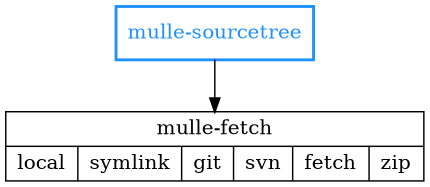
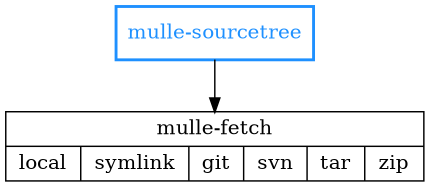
(331, 163) -> (336, 163)
